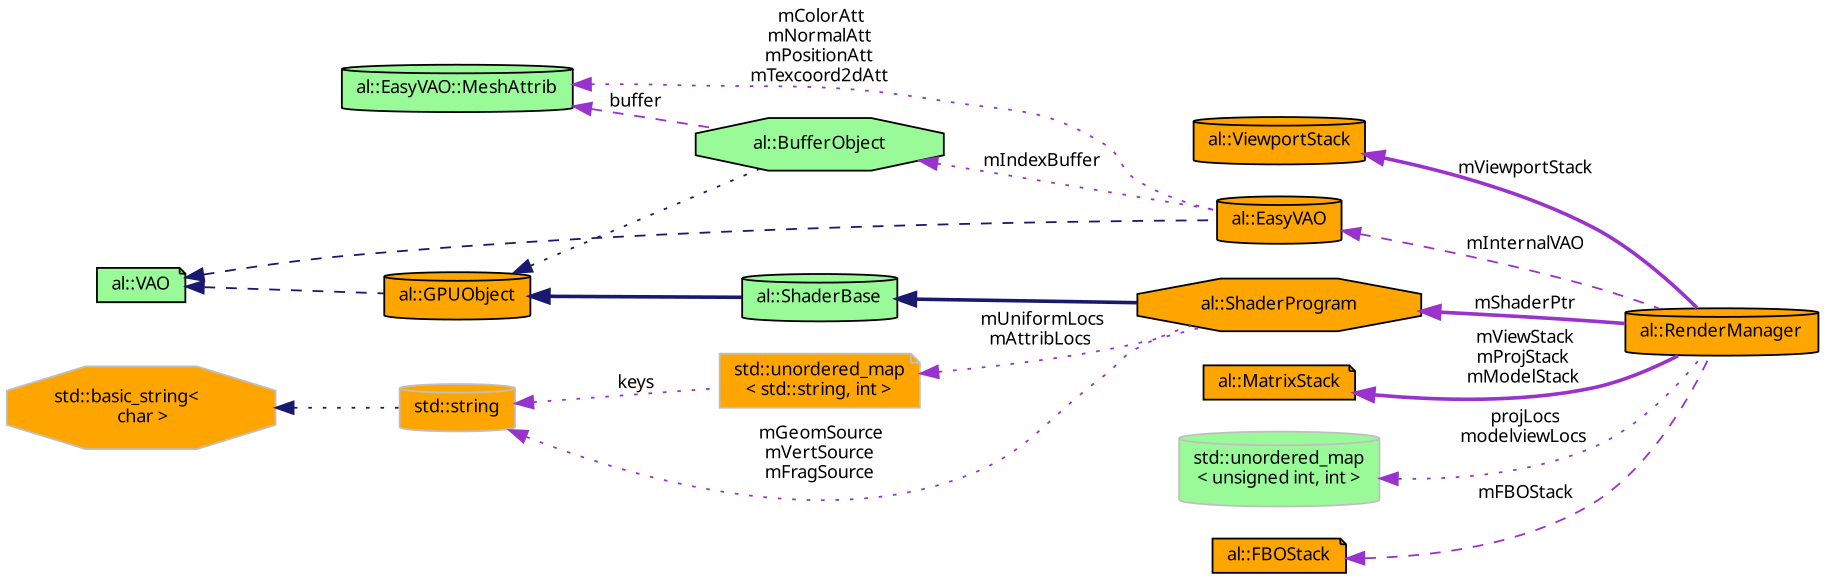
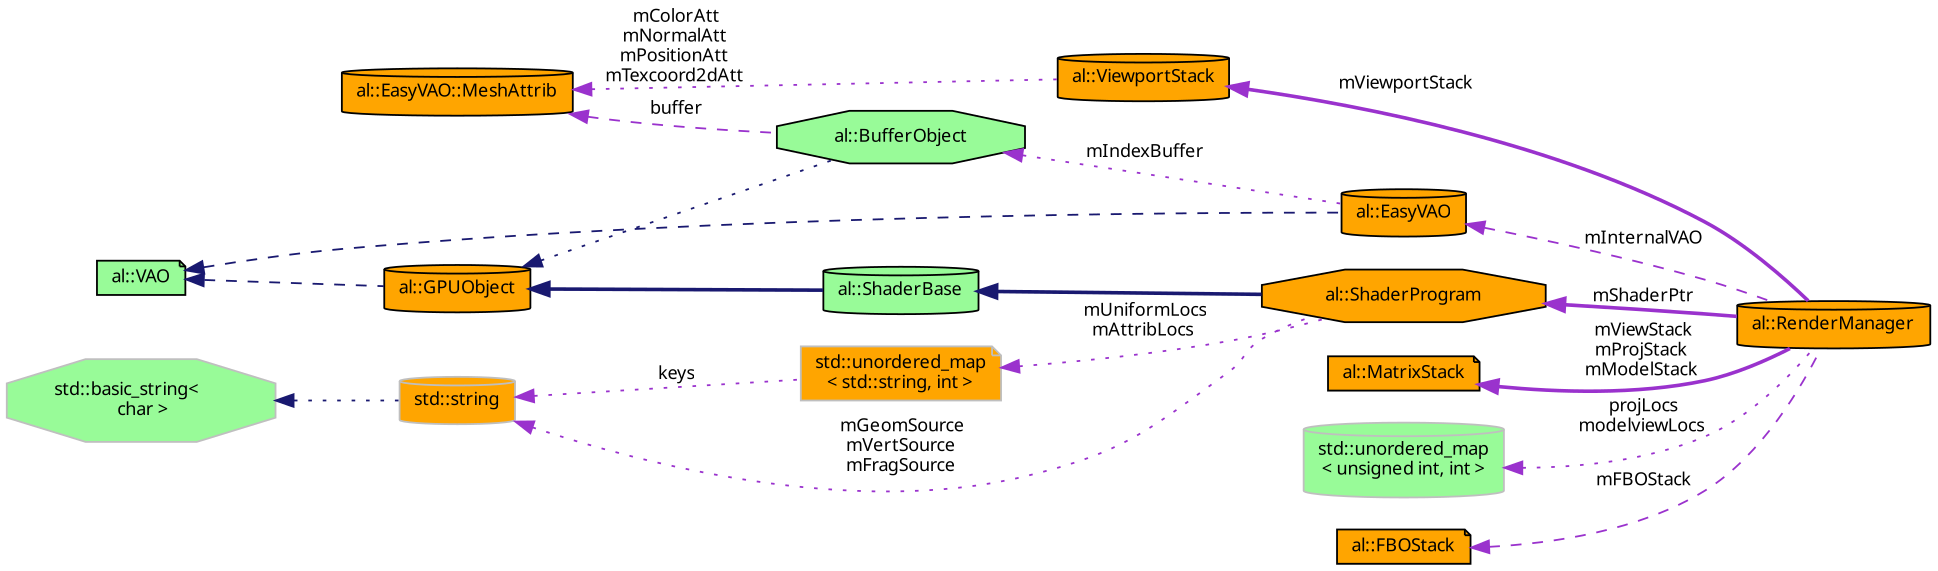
(457, 88) -> (457, 92)
(919, 97) -> (824, 84)
(141, 408) -> (141, 401)
